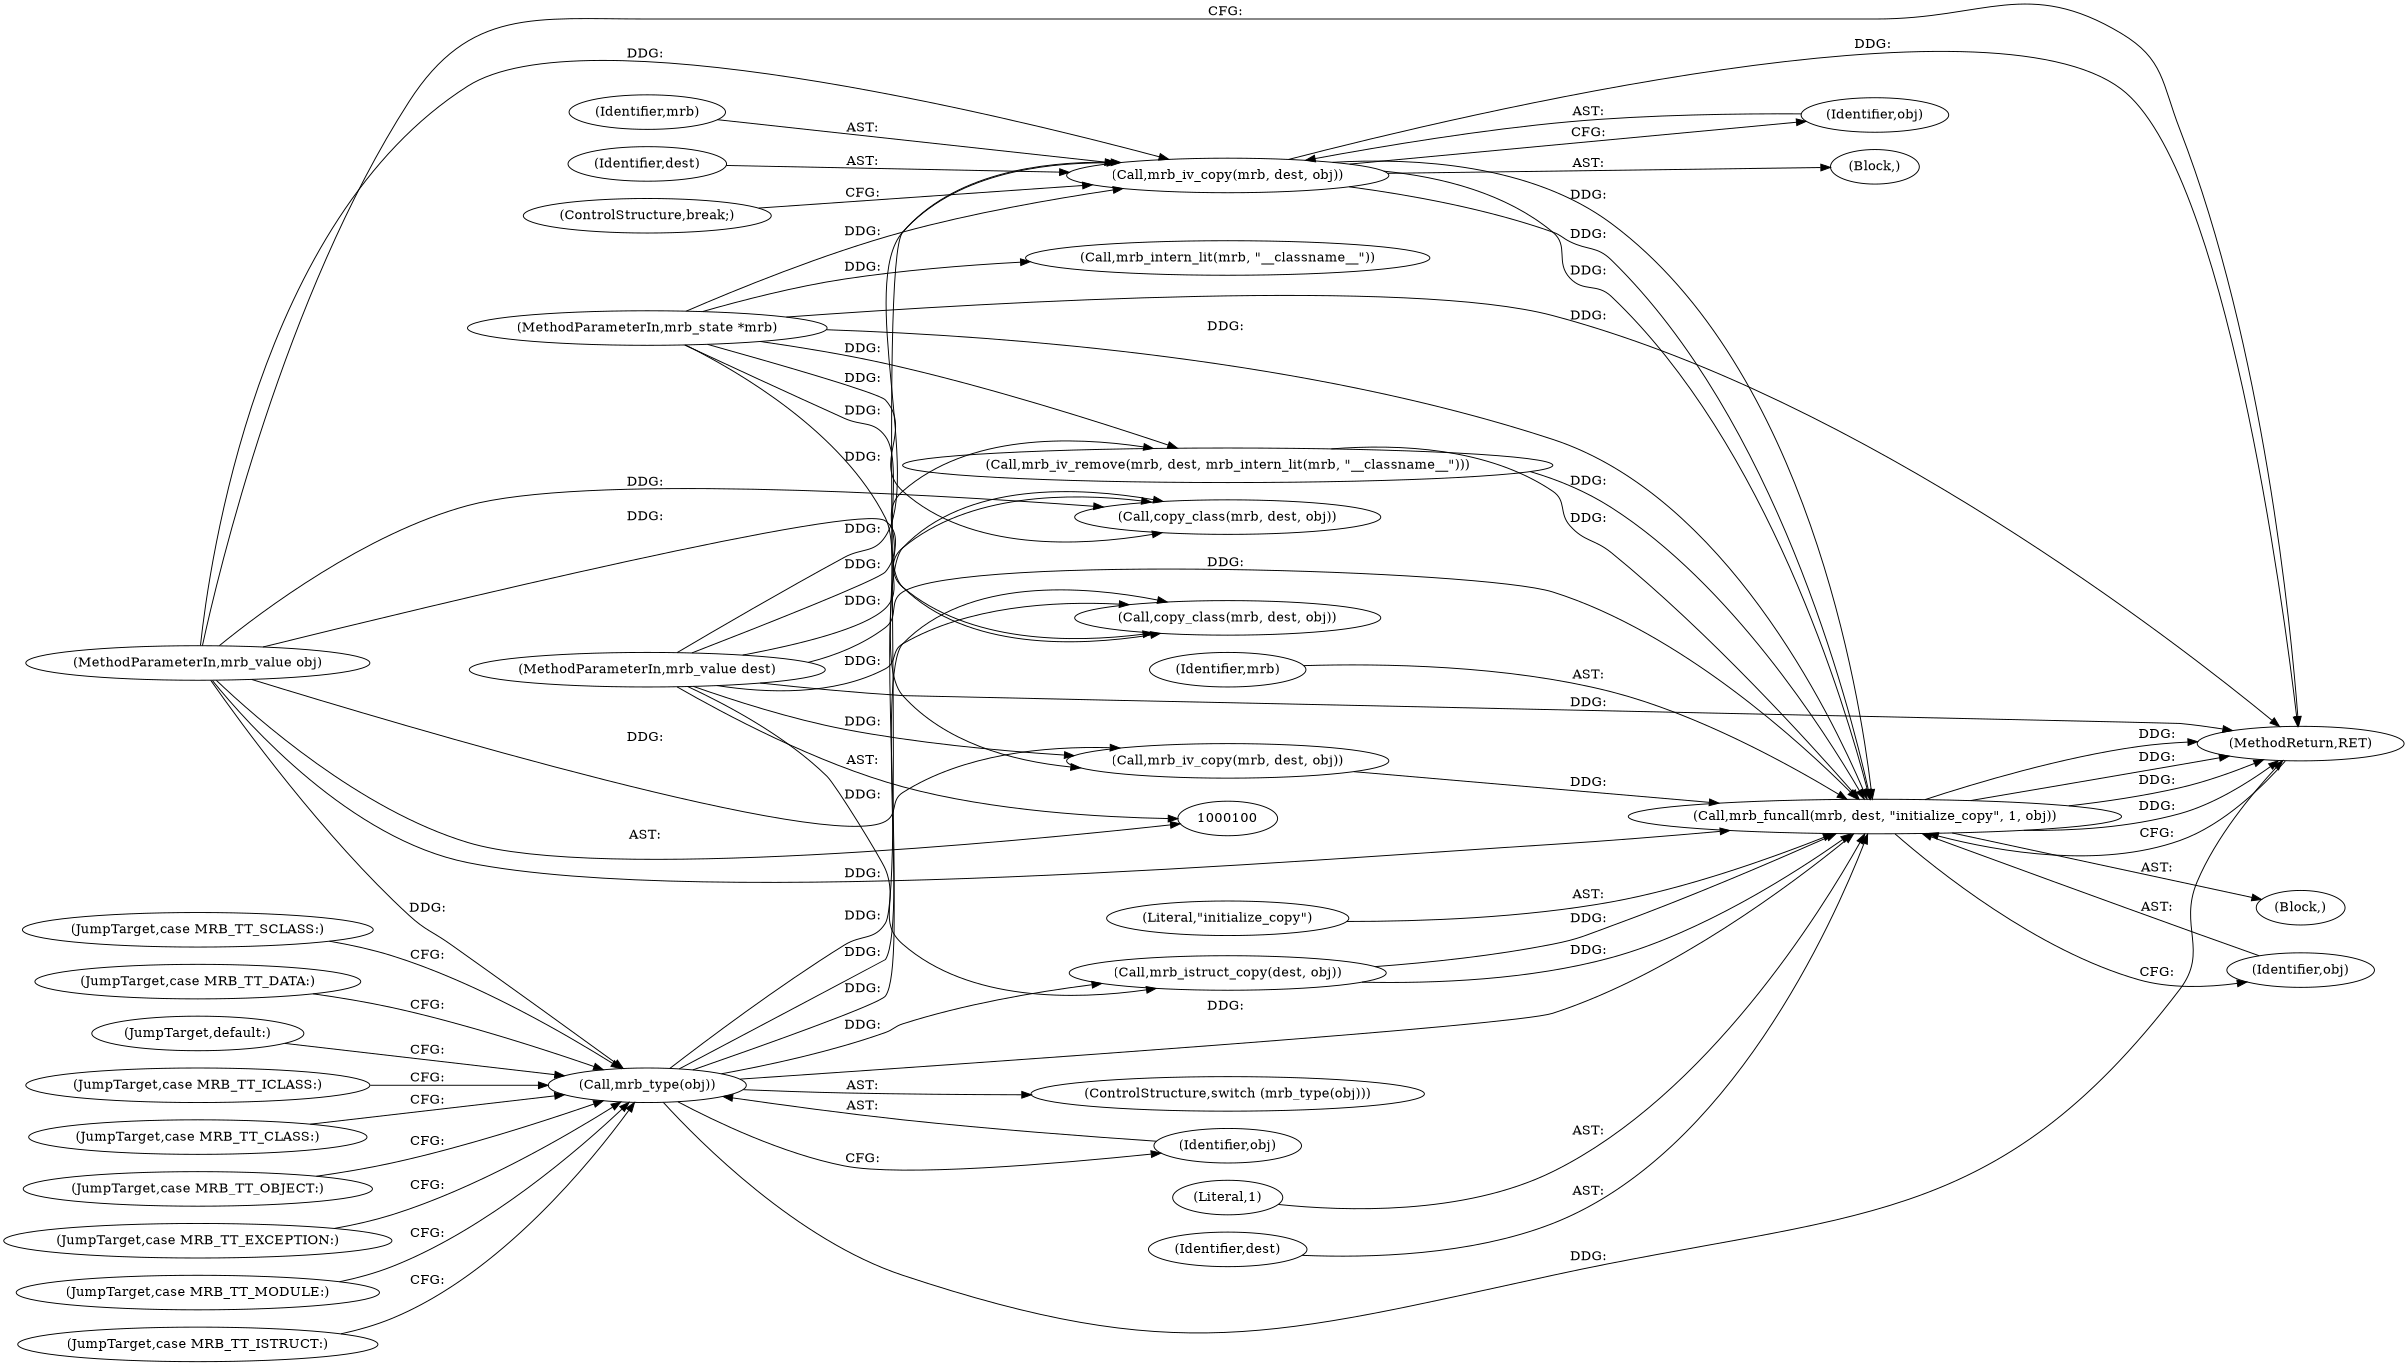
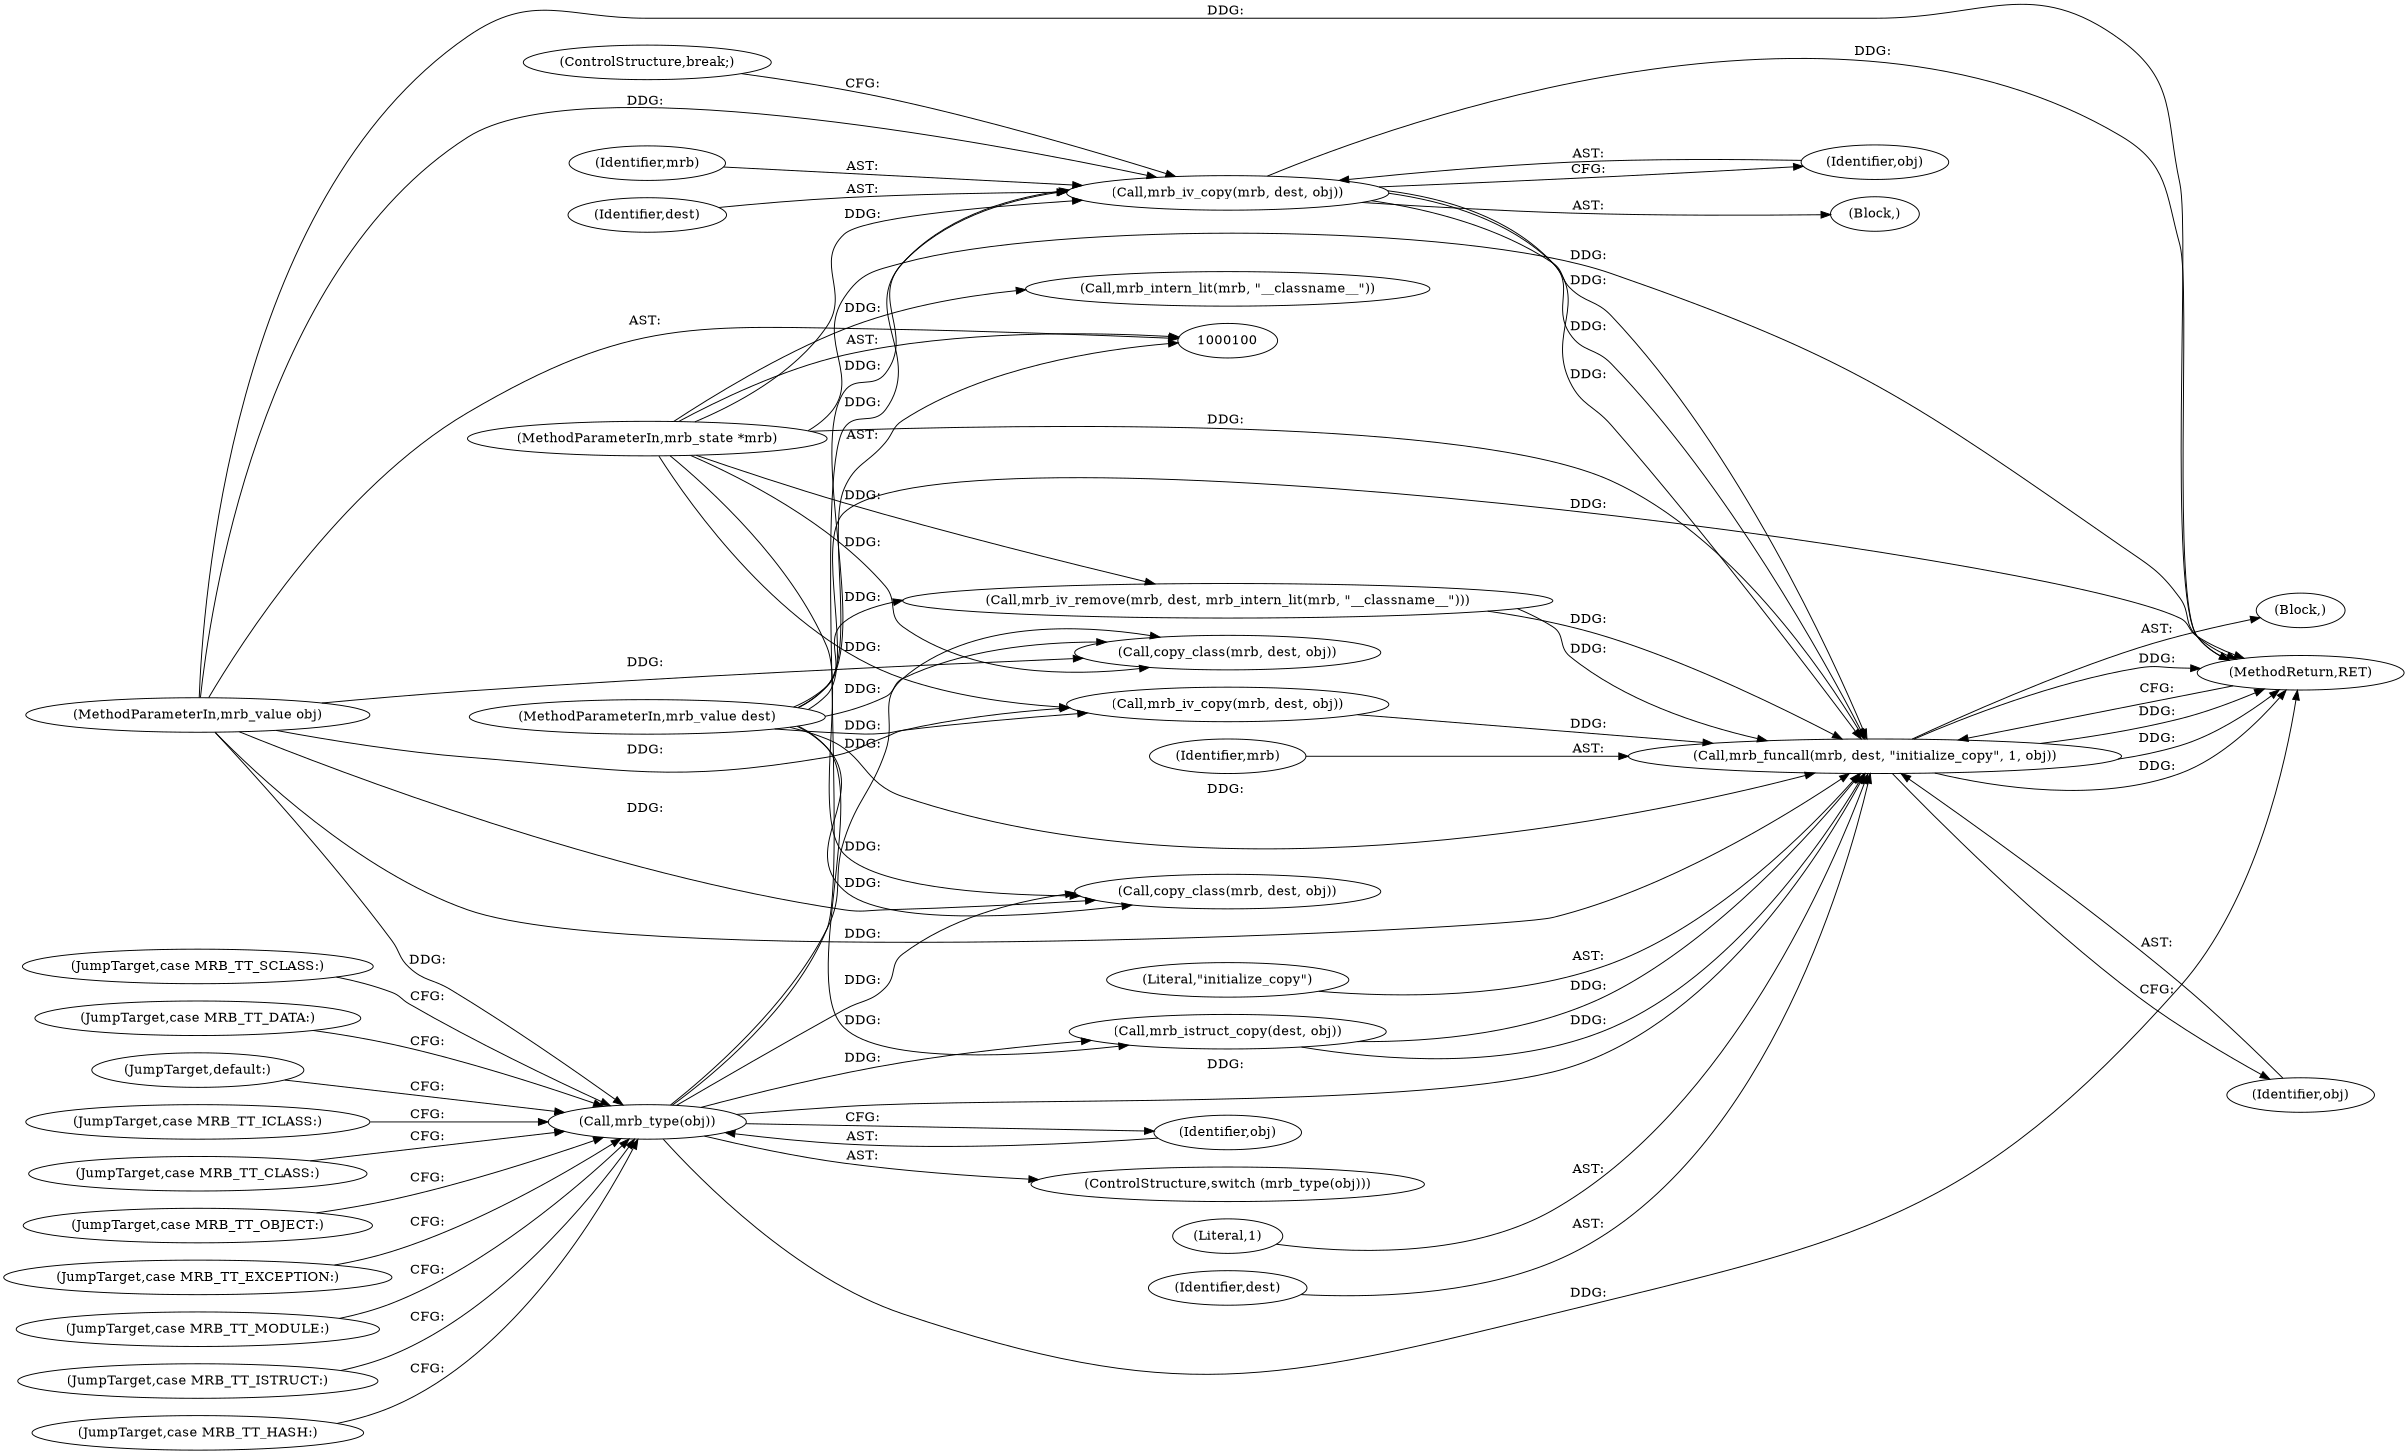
(1228, 12) -> (1228, 11)
none -> (917, 343)
none -> (198, 1433)
